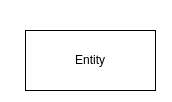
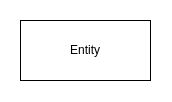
(91, 61) -> (86, 51)
